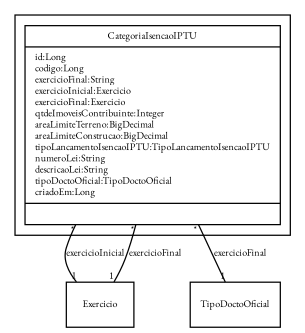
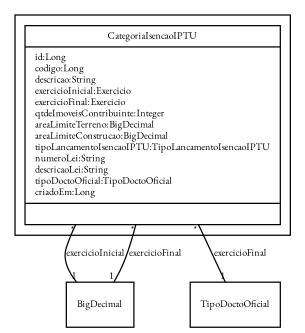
(75, 79) -> (66, 79)
(100, 305) -> (100, 305)
